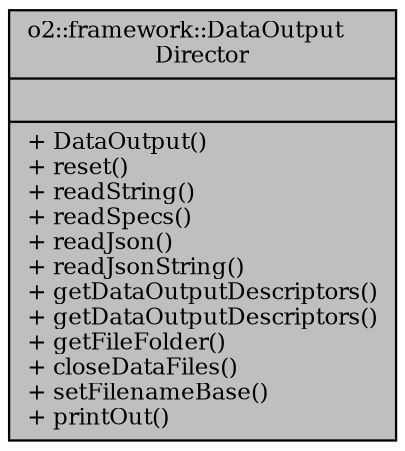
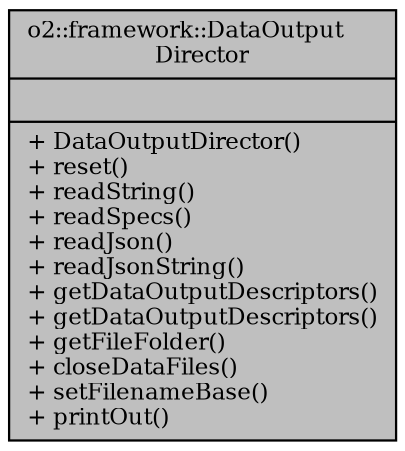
(117, 142) -> (165, 142)
